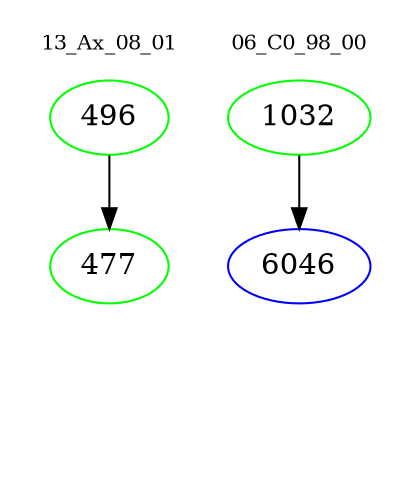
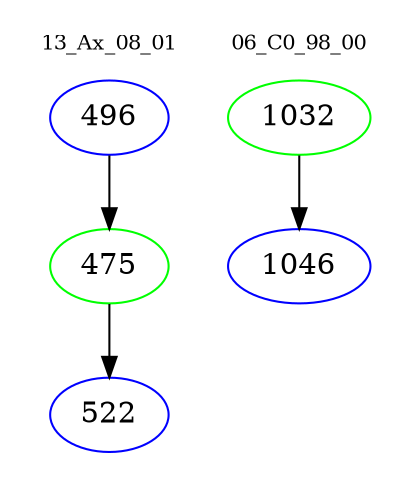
(109, 118) -> (109, 118)
(109, 266) -> (109, 266)
(299, 266) -> (299, 266)
none -> (109, 415)
